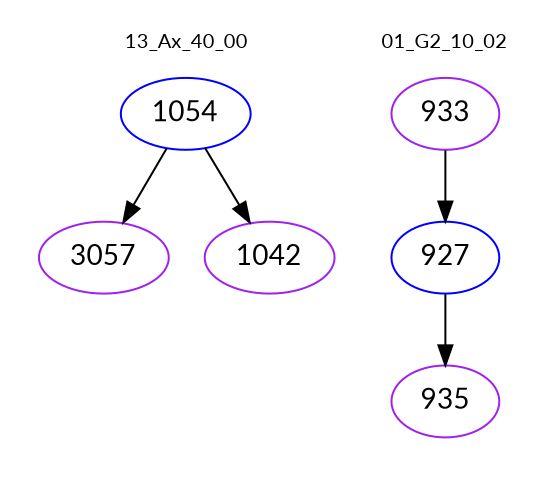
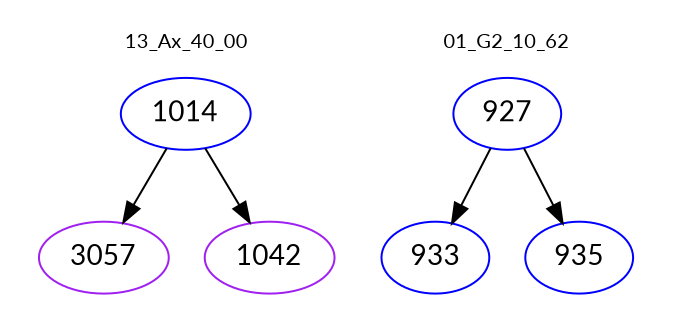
(445, 43) -> (507, 43)
(186, 114) -> (186, 114)
(445, 114) -> (435, 258)
(445, 176) -> (476, 177)
(445, 401) -> (579, 258)
